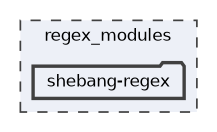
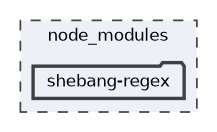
(109, 36) -> (109, 36)
